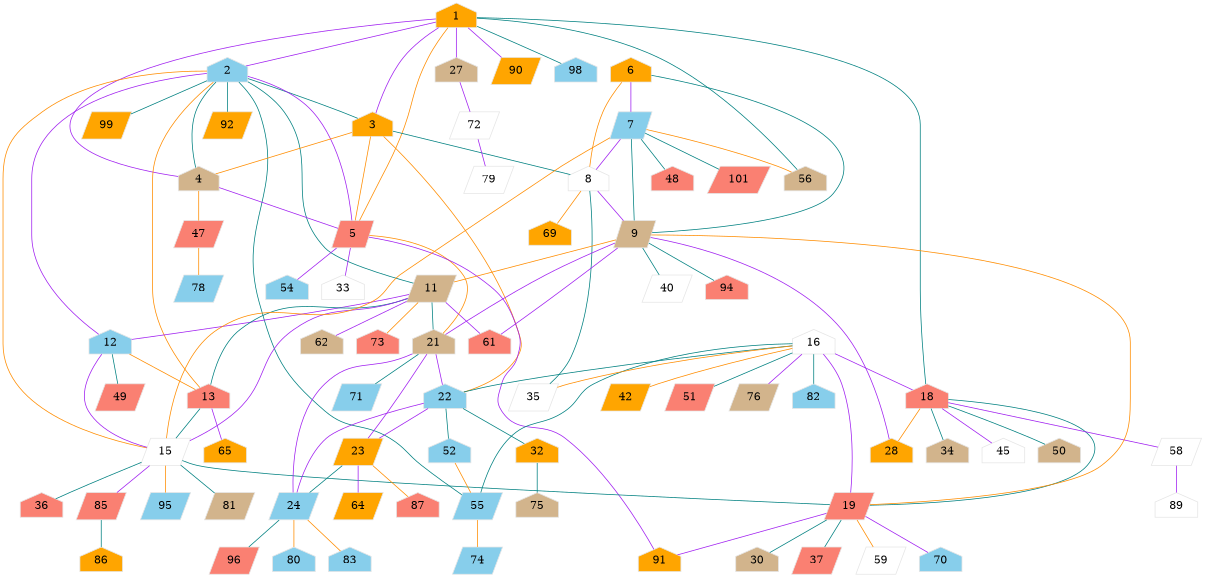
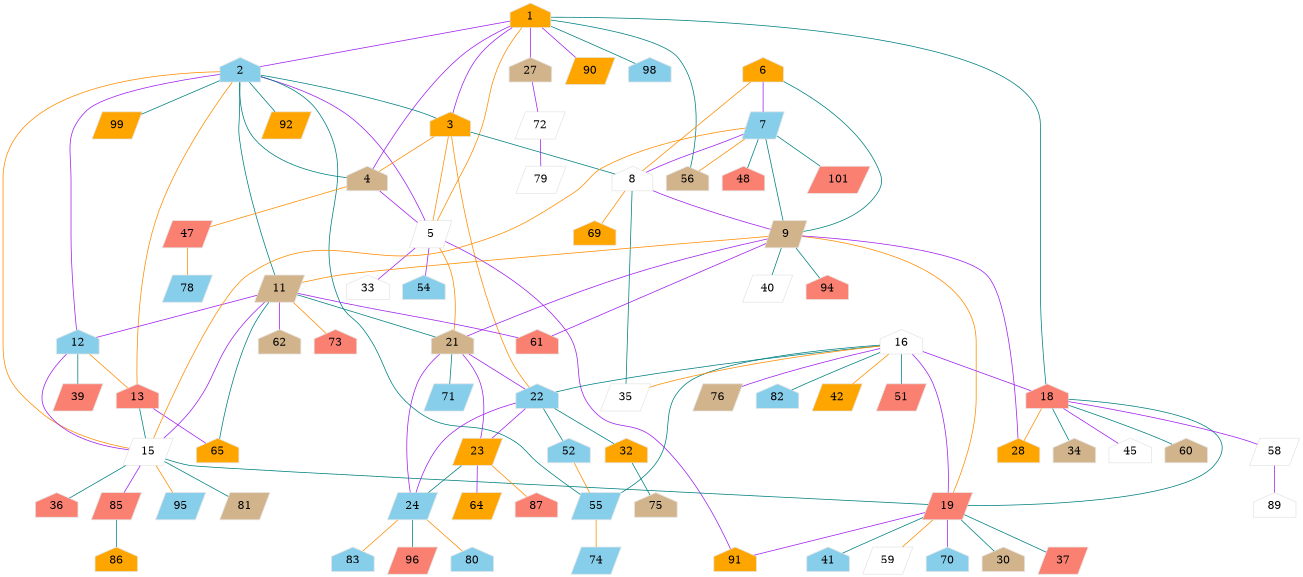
(353, 234) -> (431, 234)
(290, 308) -> (237, 368)
(120, 397) -> (78, 397)
(1059, 452) -> (1186, 452)
none -> (828, 561)
